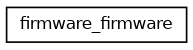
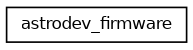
(97, 25) -> (97, 25)
